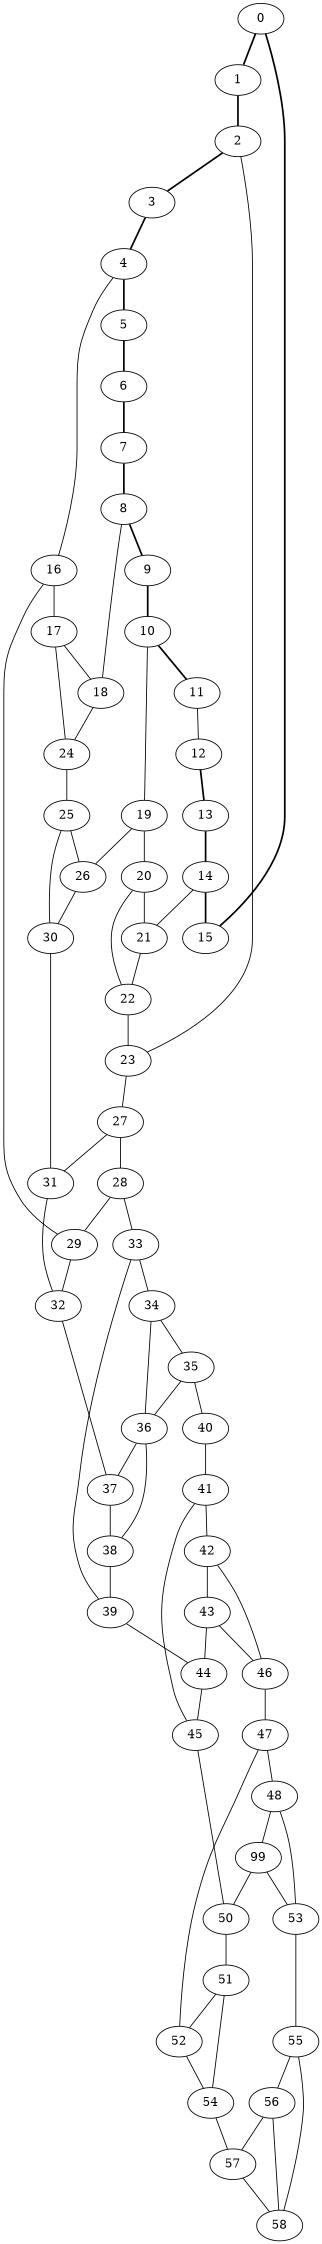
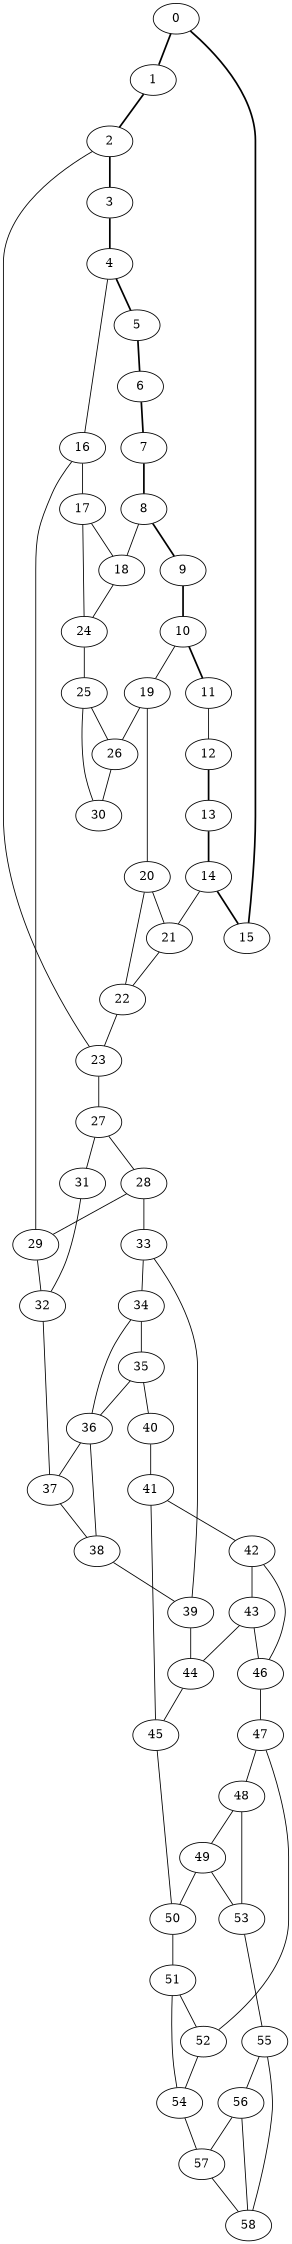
(51, 1061) -> none
(258, 1858) -> (203, 1858)
